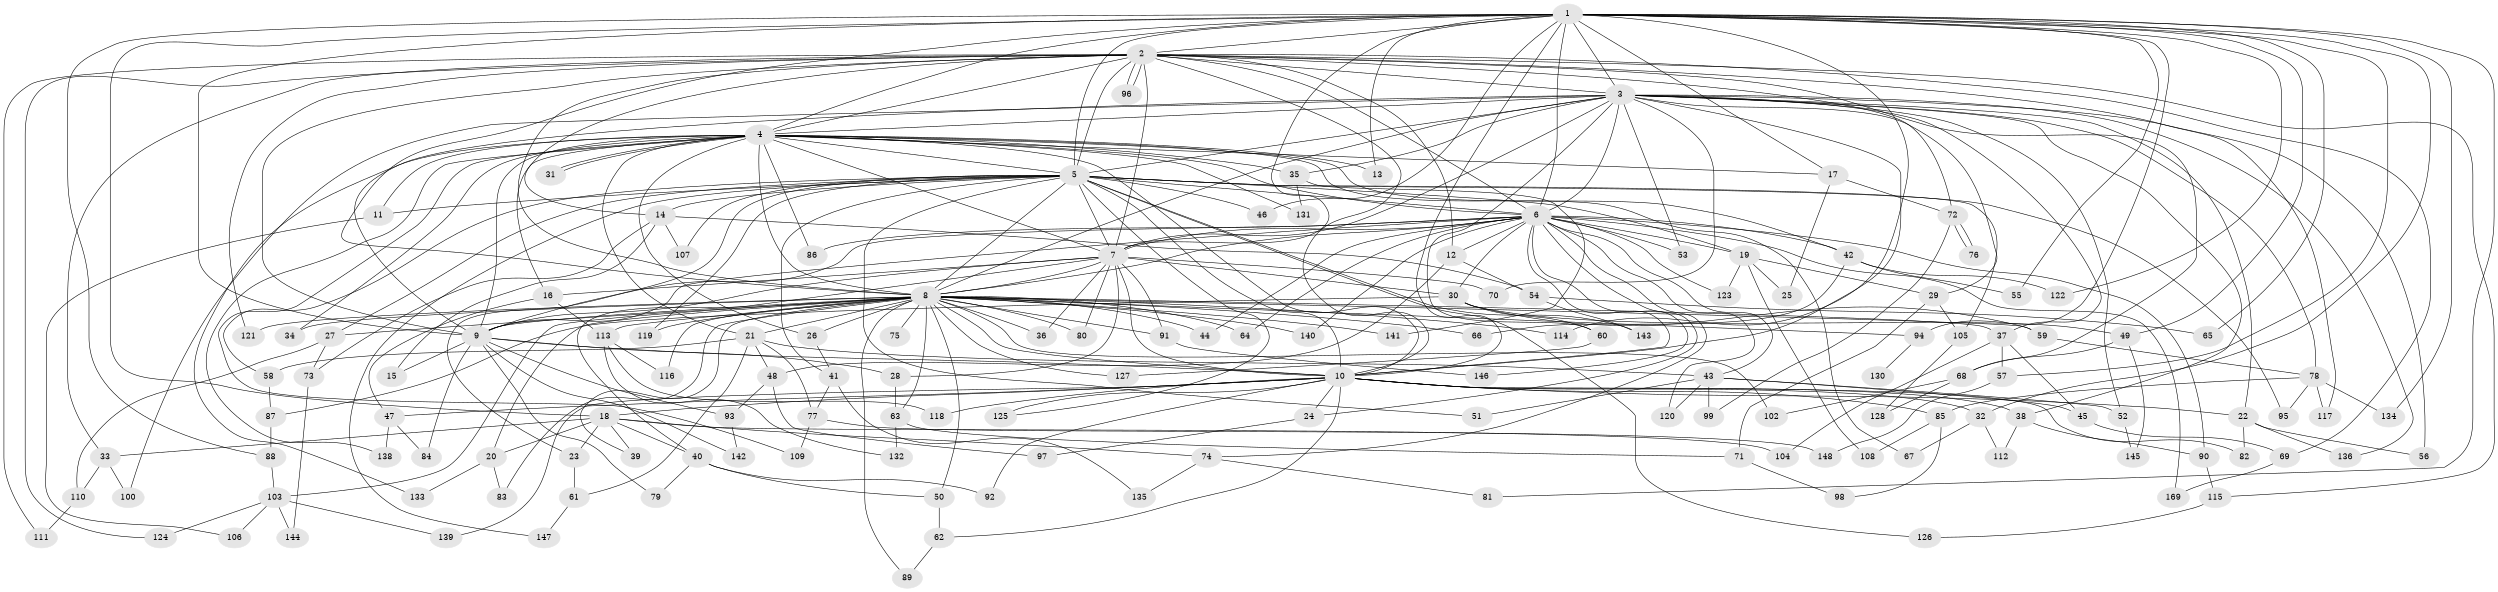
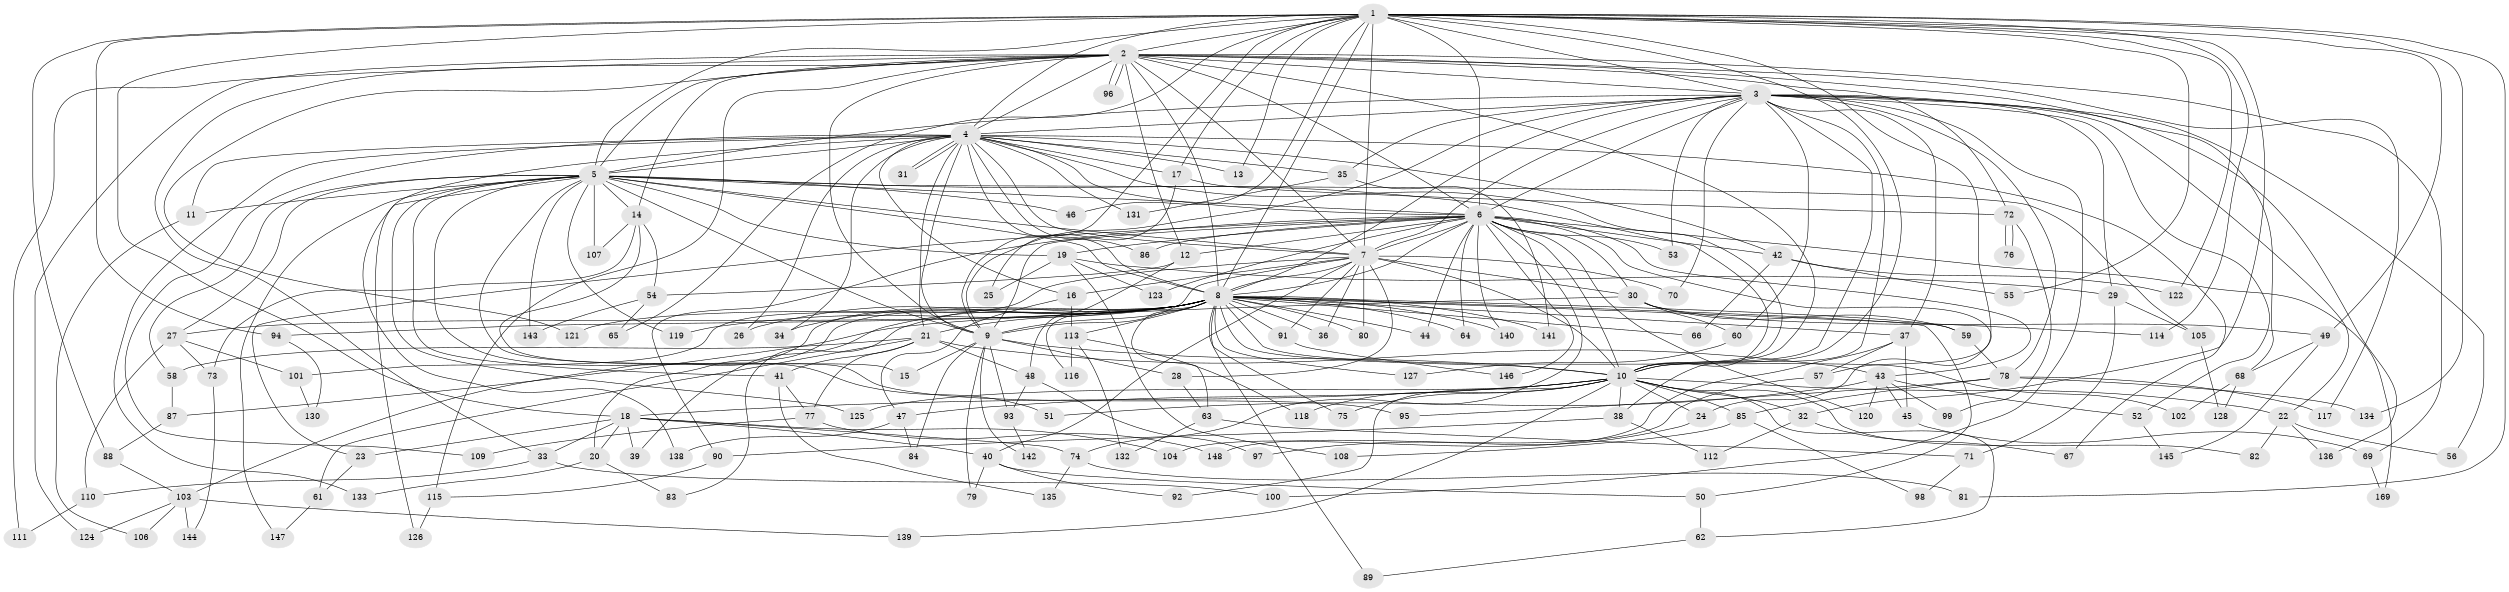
(822, 354) -> (853, 357)
none -> (296, 377)
none -> (1481, 393)
